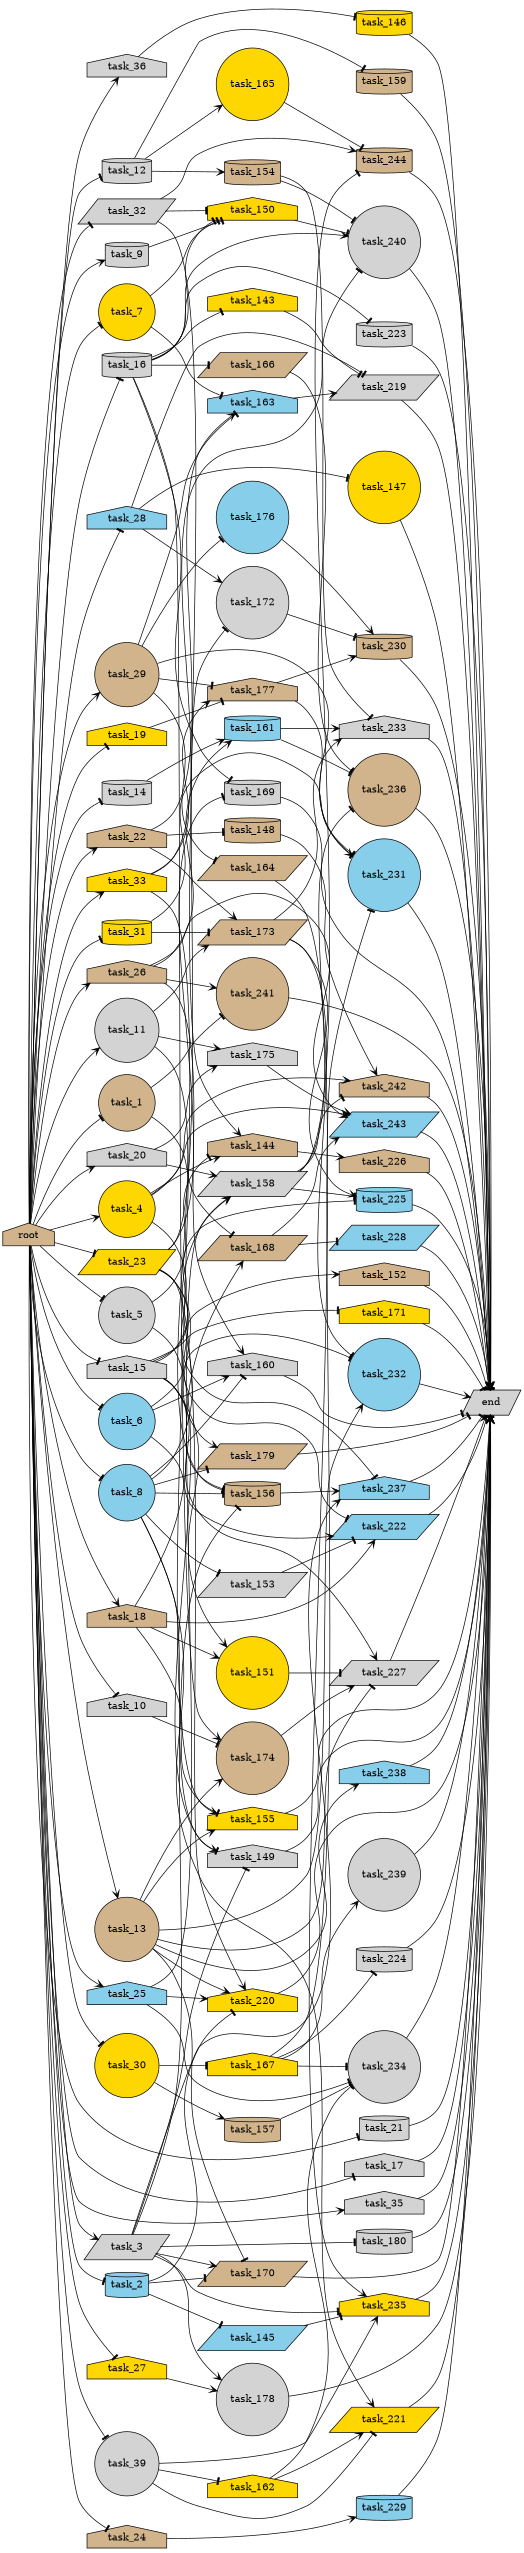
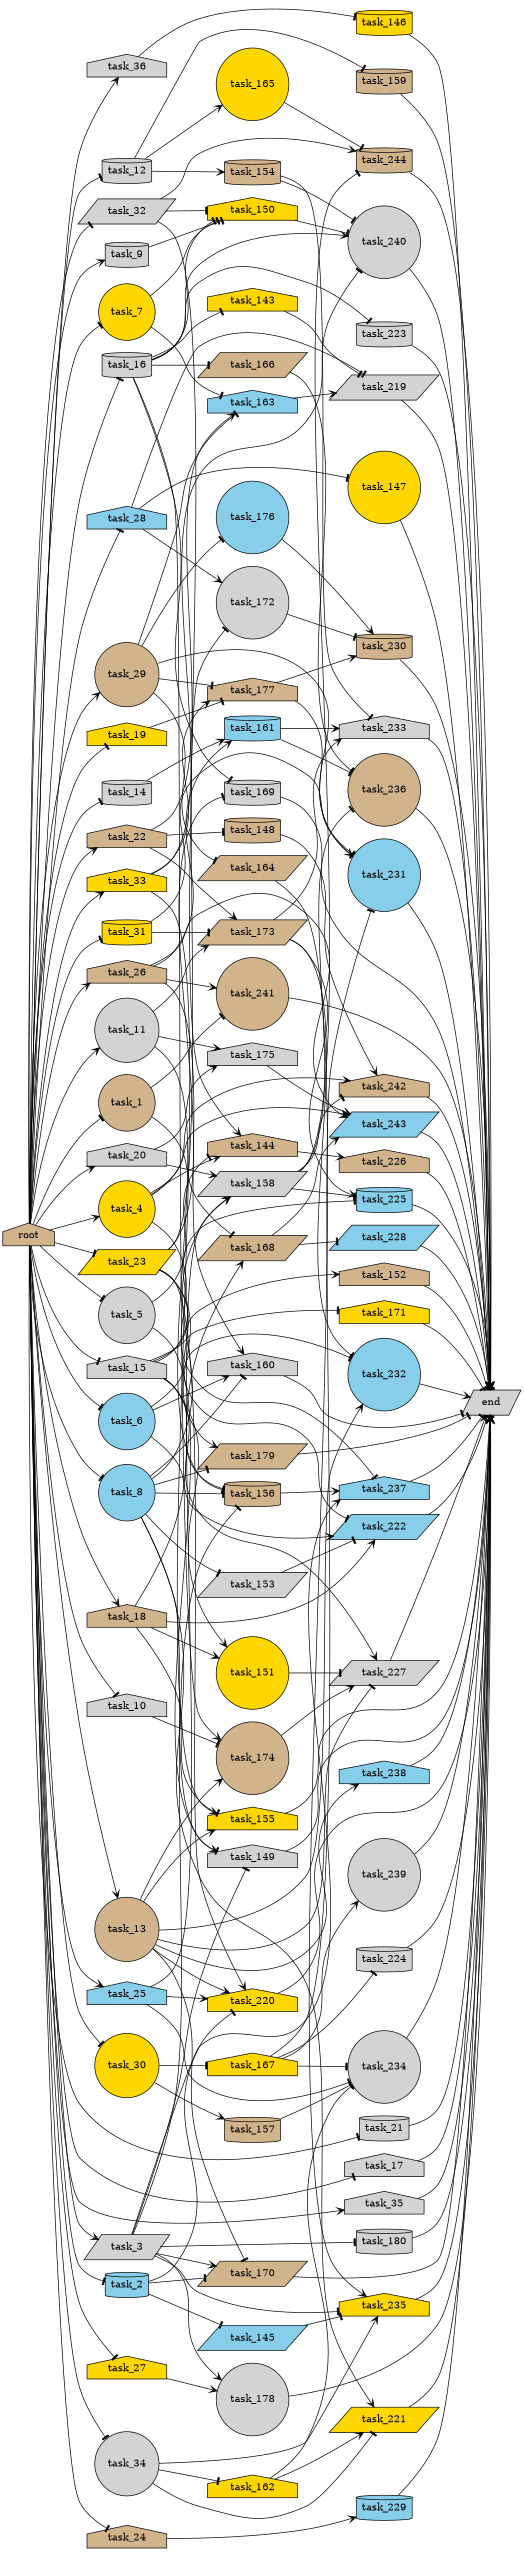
(127, 2464) -> (127, 2464)
